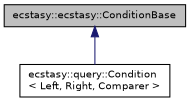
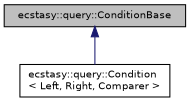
(95, 16) -> (95, 16)
